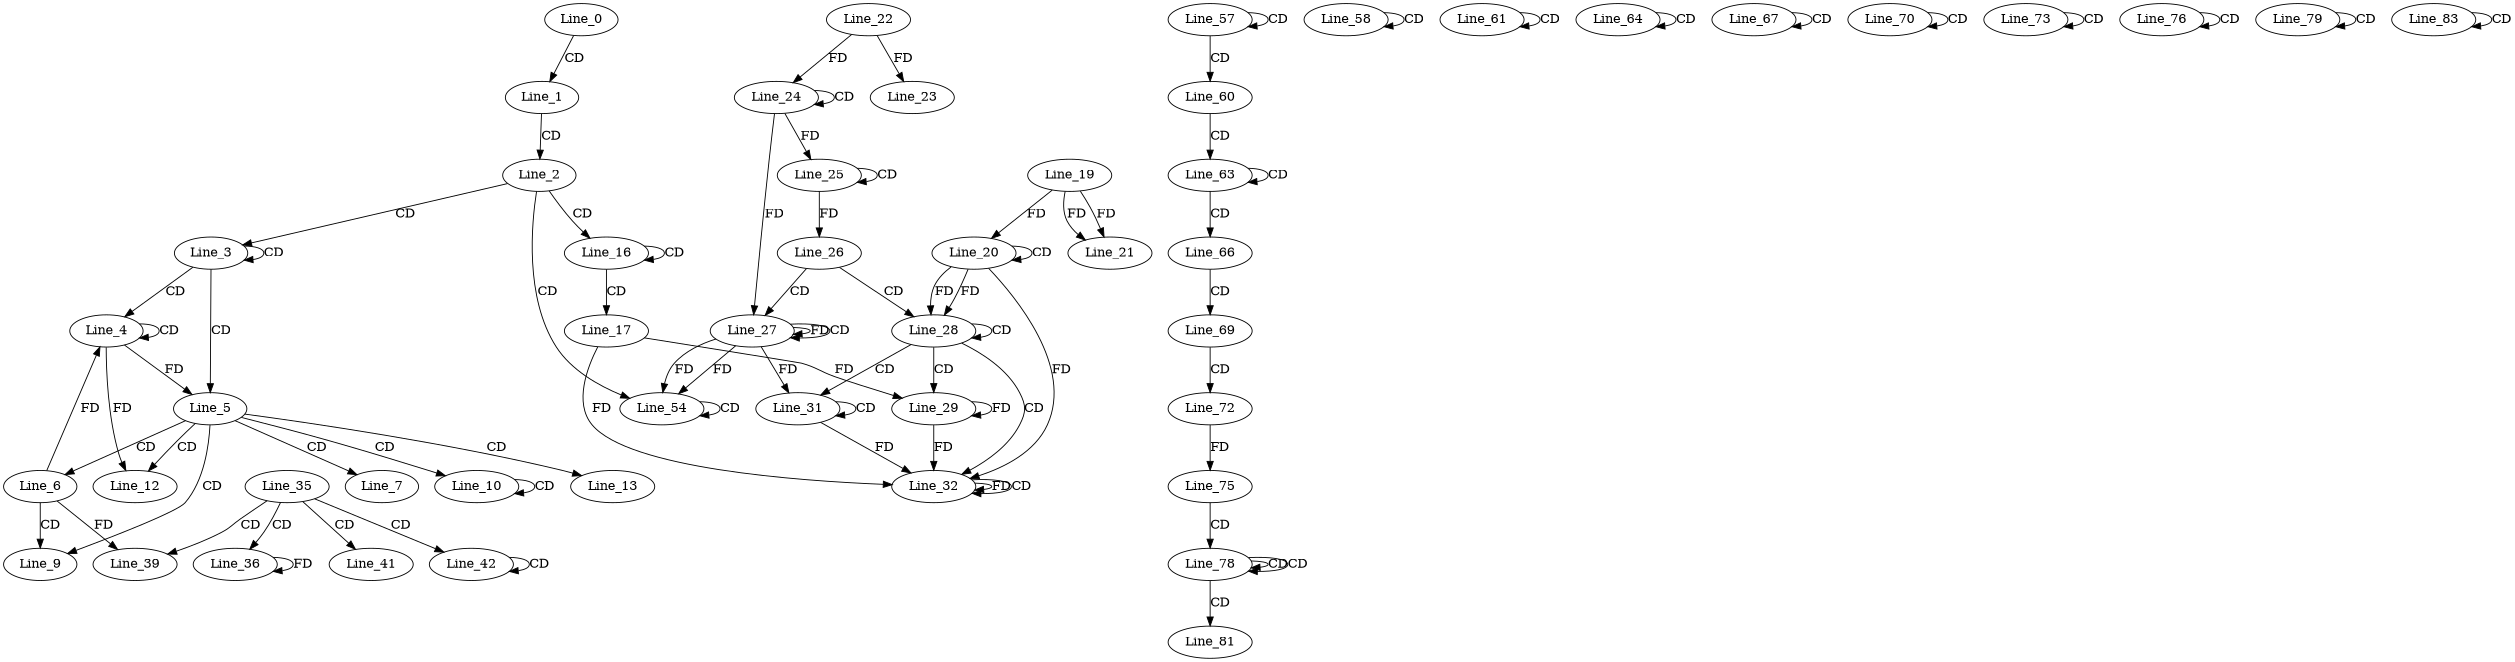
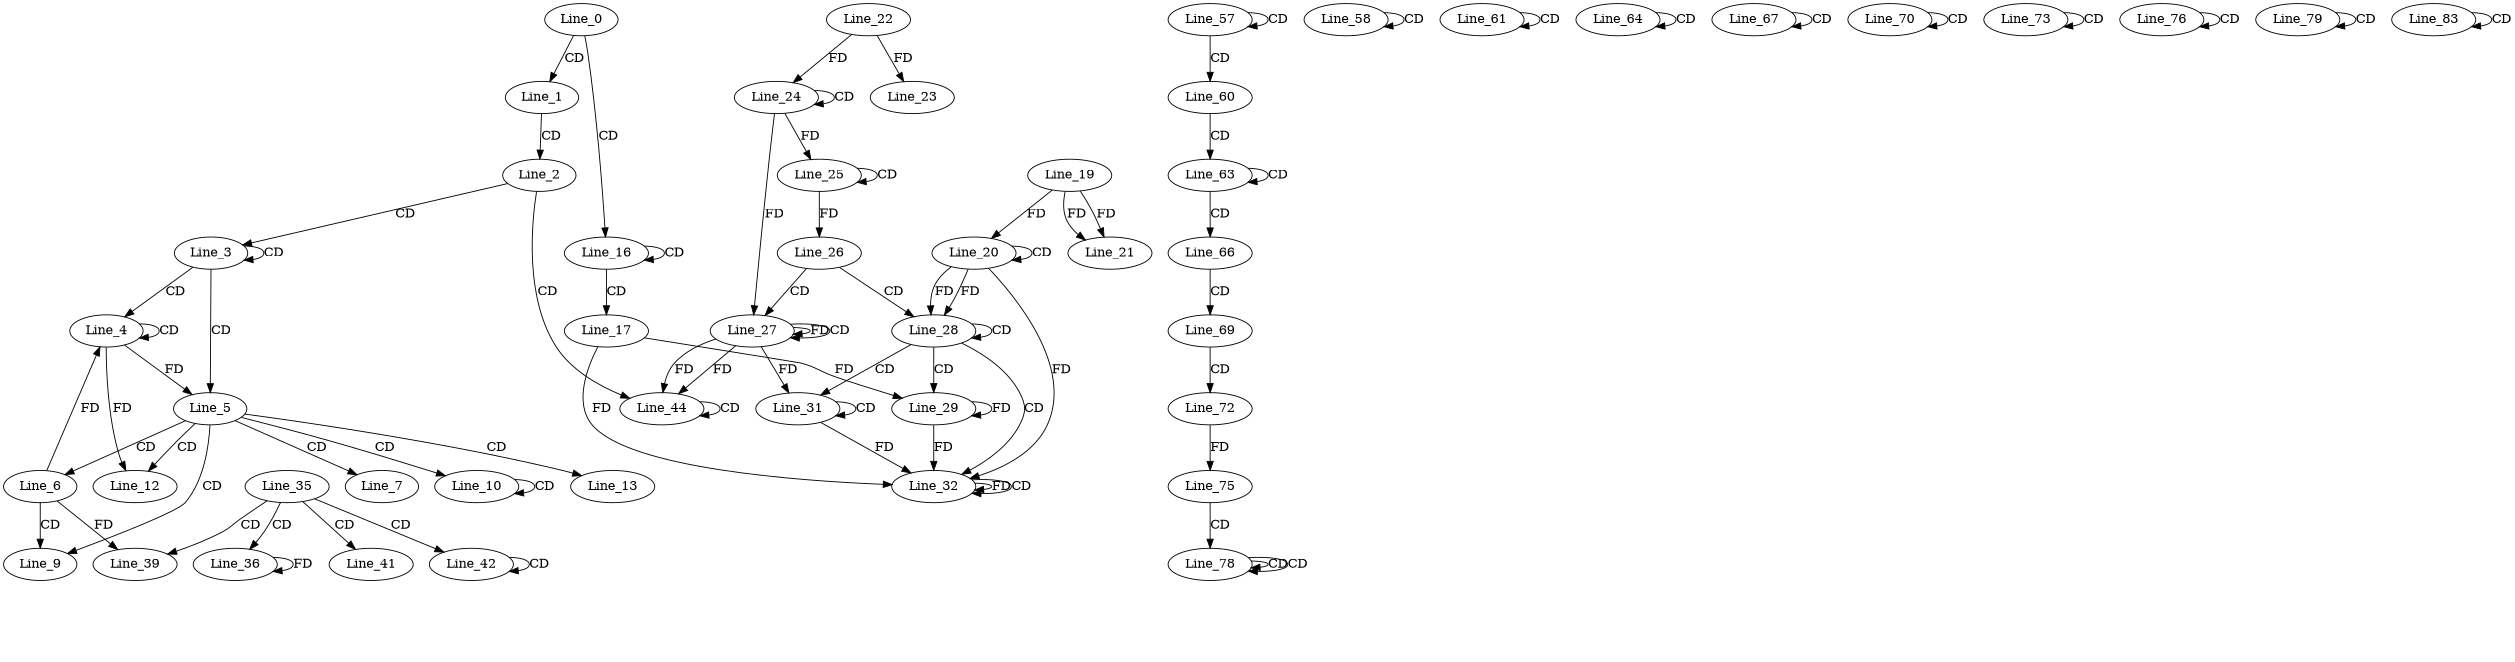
(565, 212) -> (597, 132)
(662, 409) -> (662, 409)
(1210, 642) -> none
